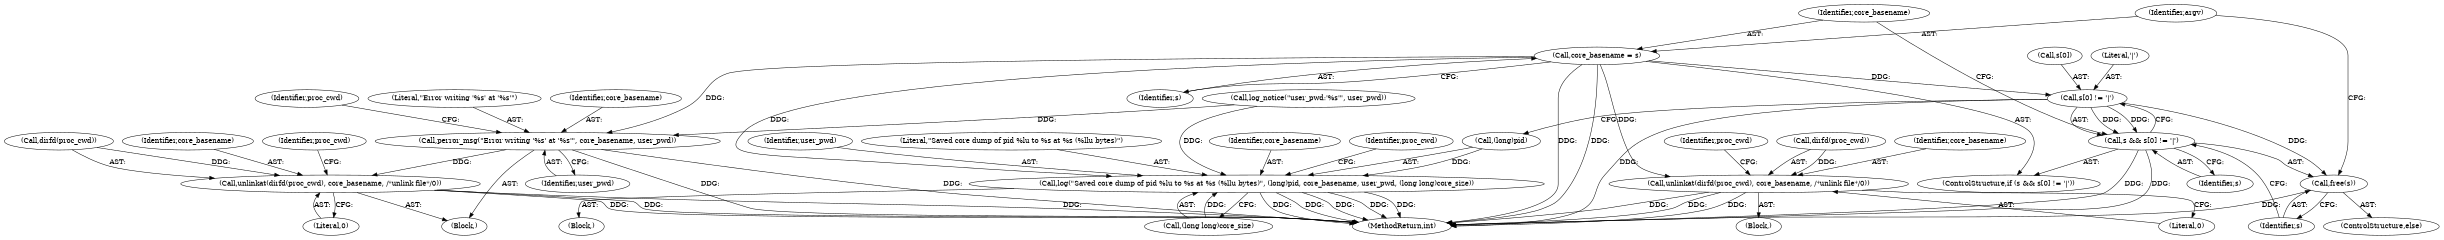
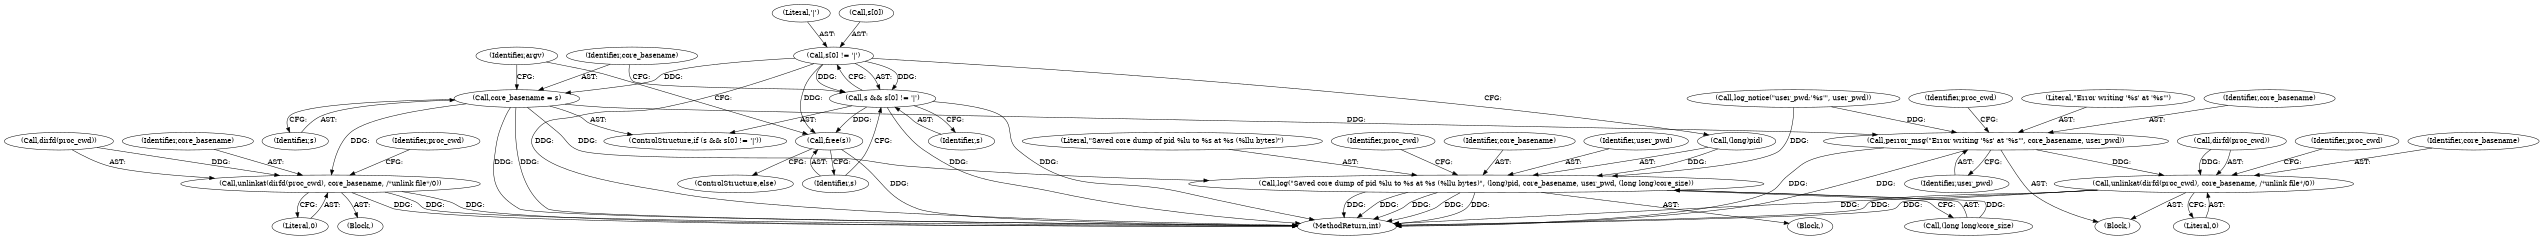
(1931, 35) -> (527, 77)
(1847, 78) -> (681, 69)
(2297, 163) -> (863, 120)
(2370, 205) -> (798, 163)
